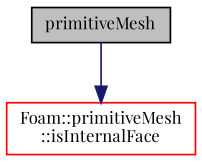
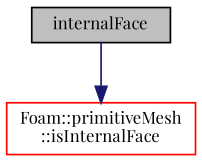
(101, 25) -> (101, 25)
